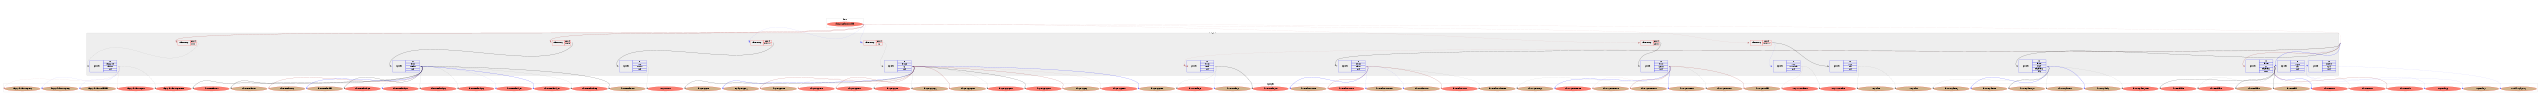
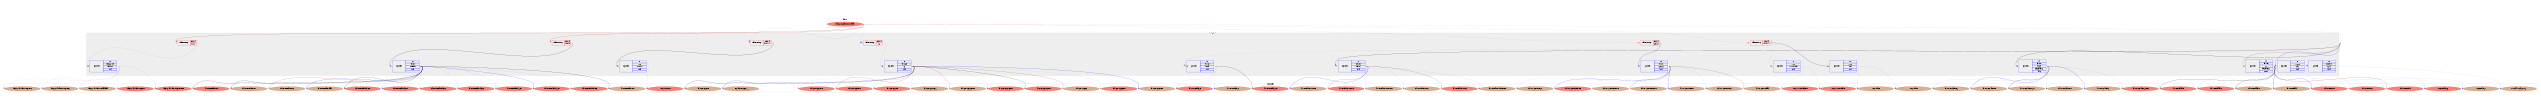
(779, 89) -> none
